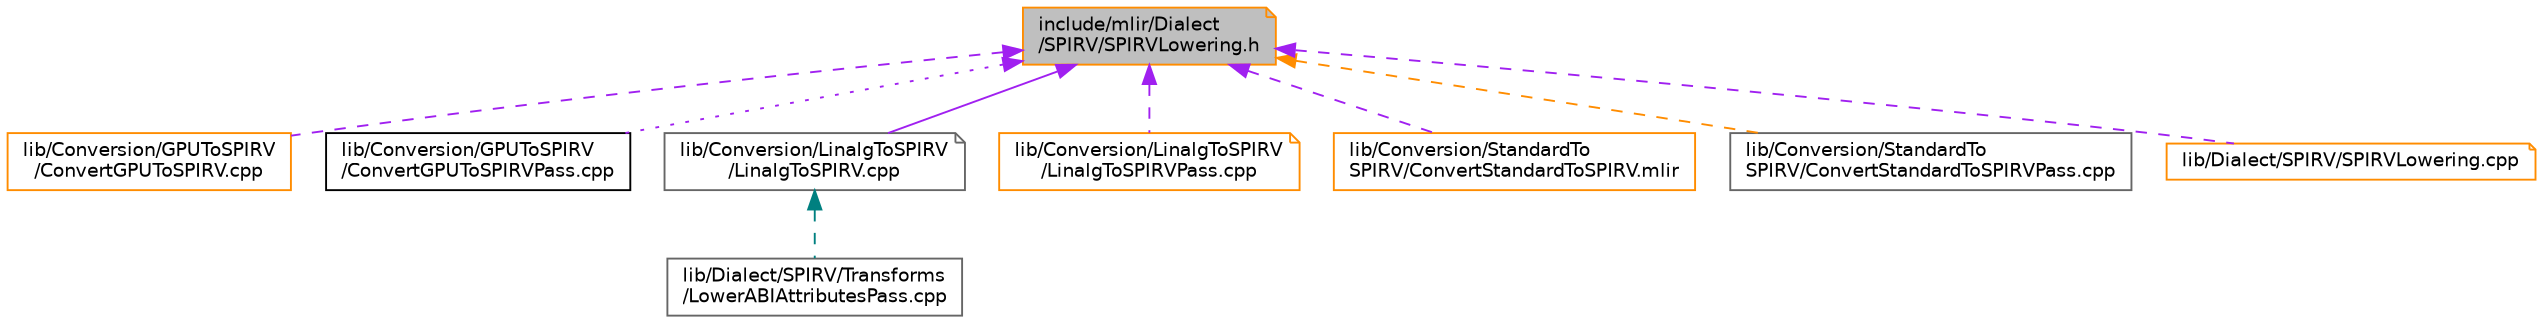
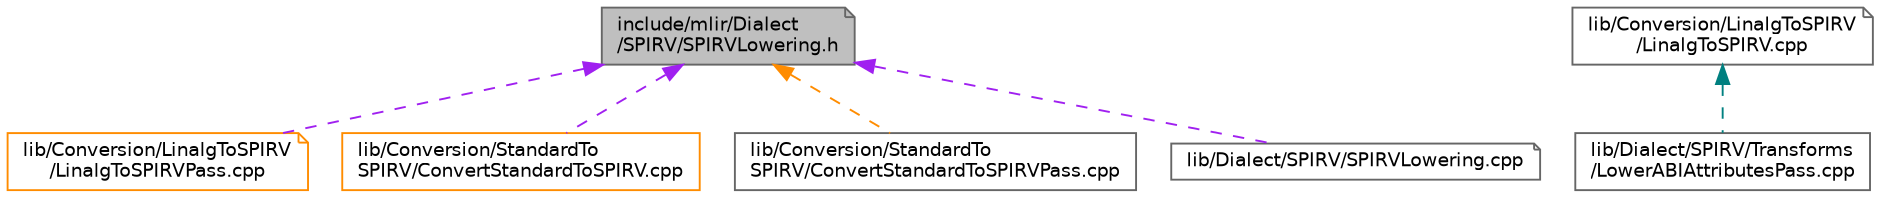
(1149, 36) -> (728, 36)
(973, 102) -> none
(149, 162) -> none
(478, 162) -> none
(1514, 162) -> (521, 162)
(2351, 162) -> (1356, 162)
